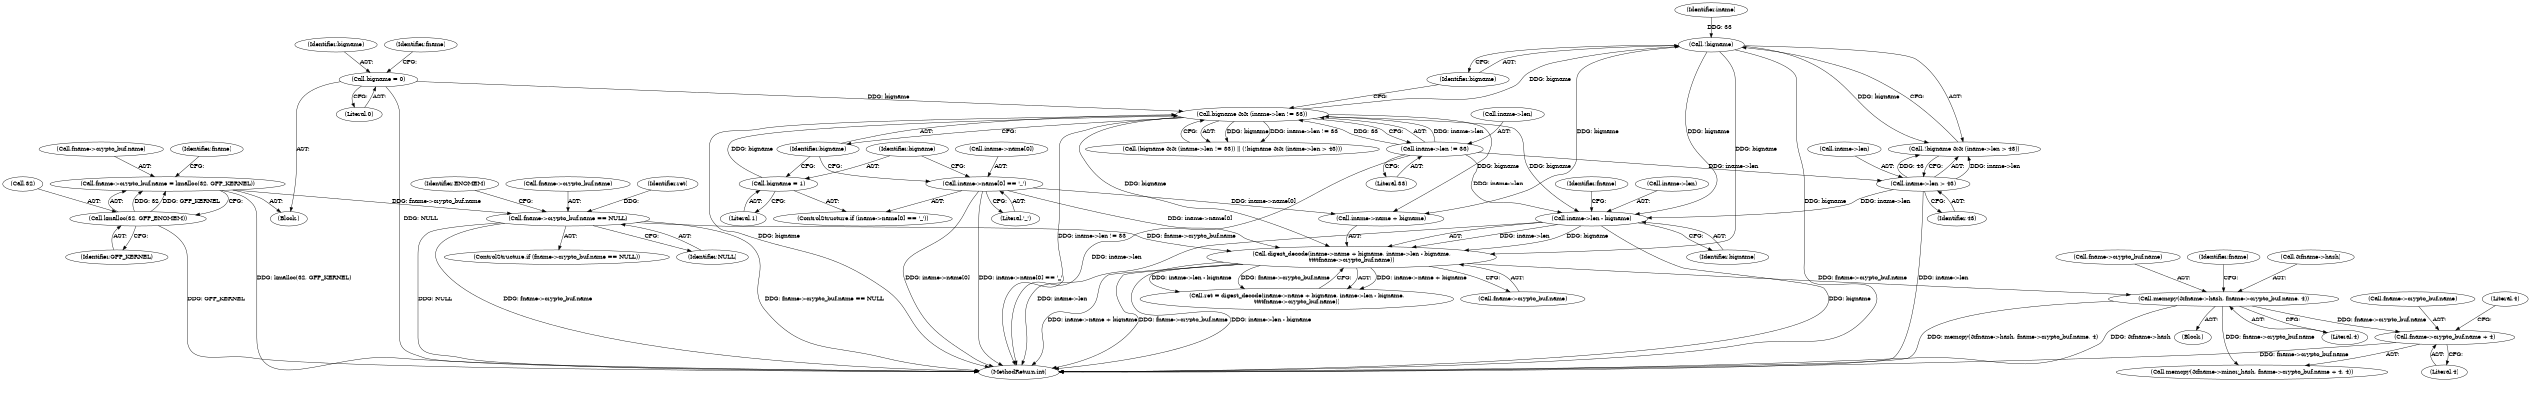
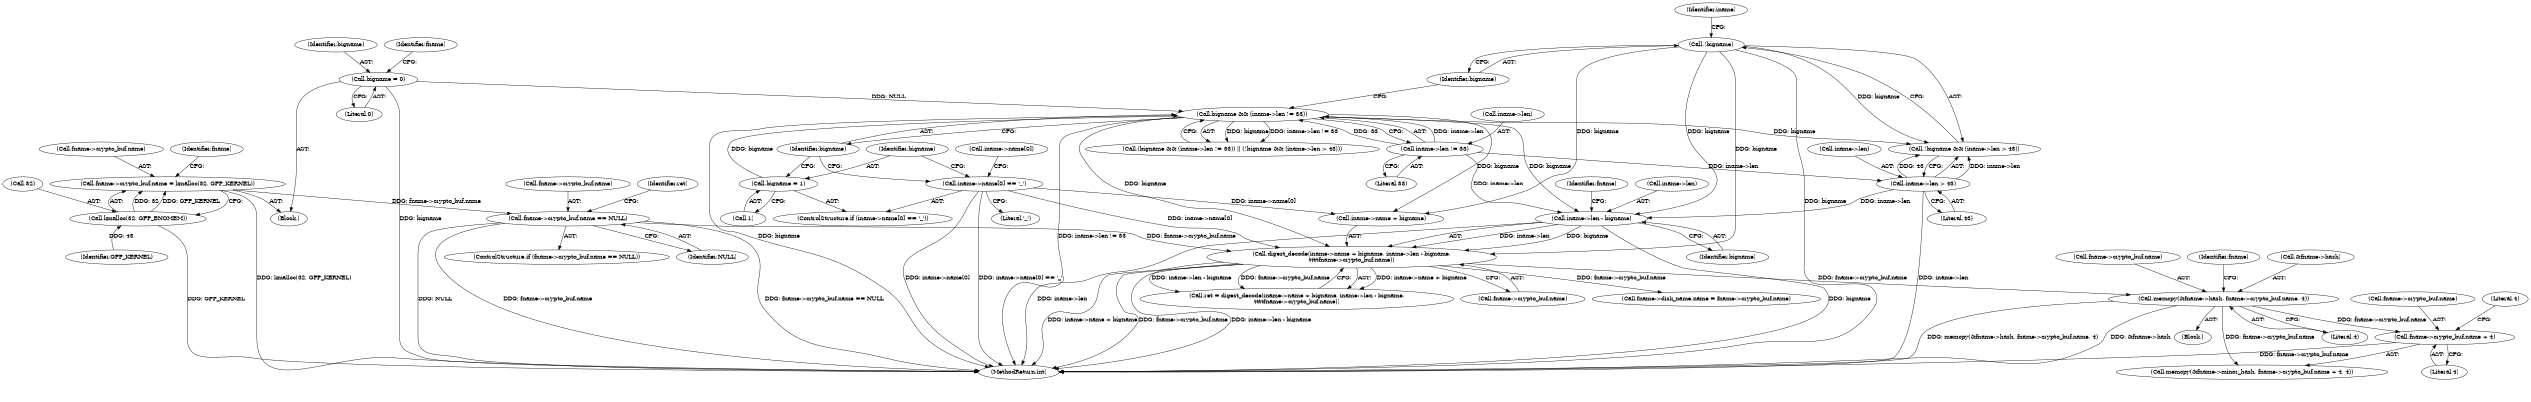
(1719, 27) -> (1719, 27)
(1493, 94) -> (1615, 123)
(889, 97) -> (889, 97)
(1002, 167) -> (1002, 167)
(455, 184) -> none
(632, 201) -> (632, 201)
(1011, 201) -> none
(421, 219) -> (421, 219)
(743, 219) -> (743, 219)
(1957, 219) -> (1957, 219)
(1160, 229) -> none
(121, 236) -> (121, 236)
(132, 237) -> none
none -> (1706, 299)
